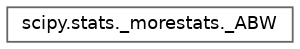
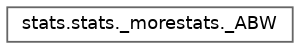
(150, 25) -> (150, 25)
